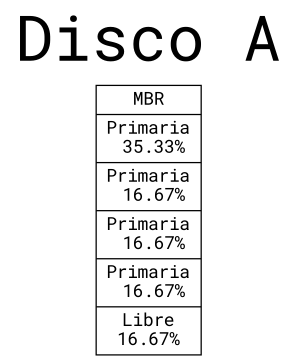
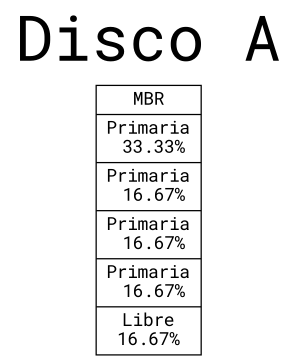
(149, 147) -> (149, 147)
